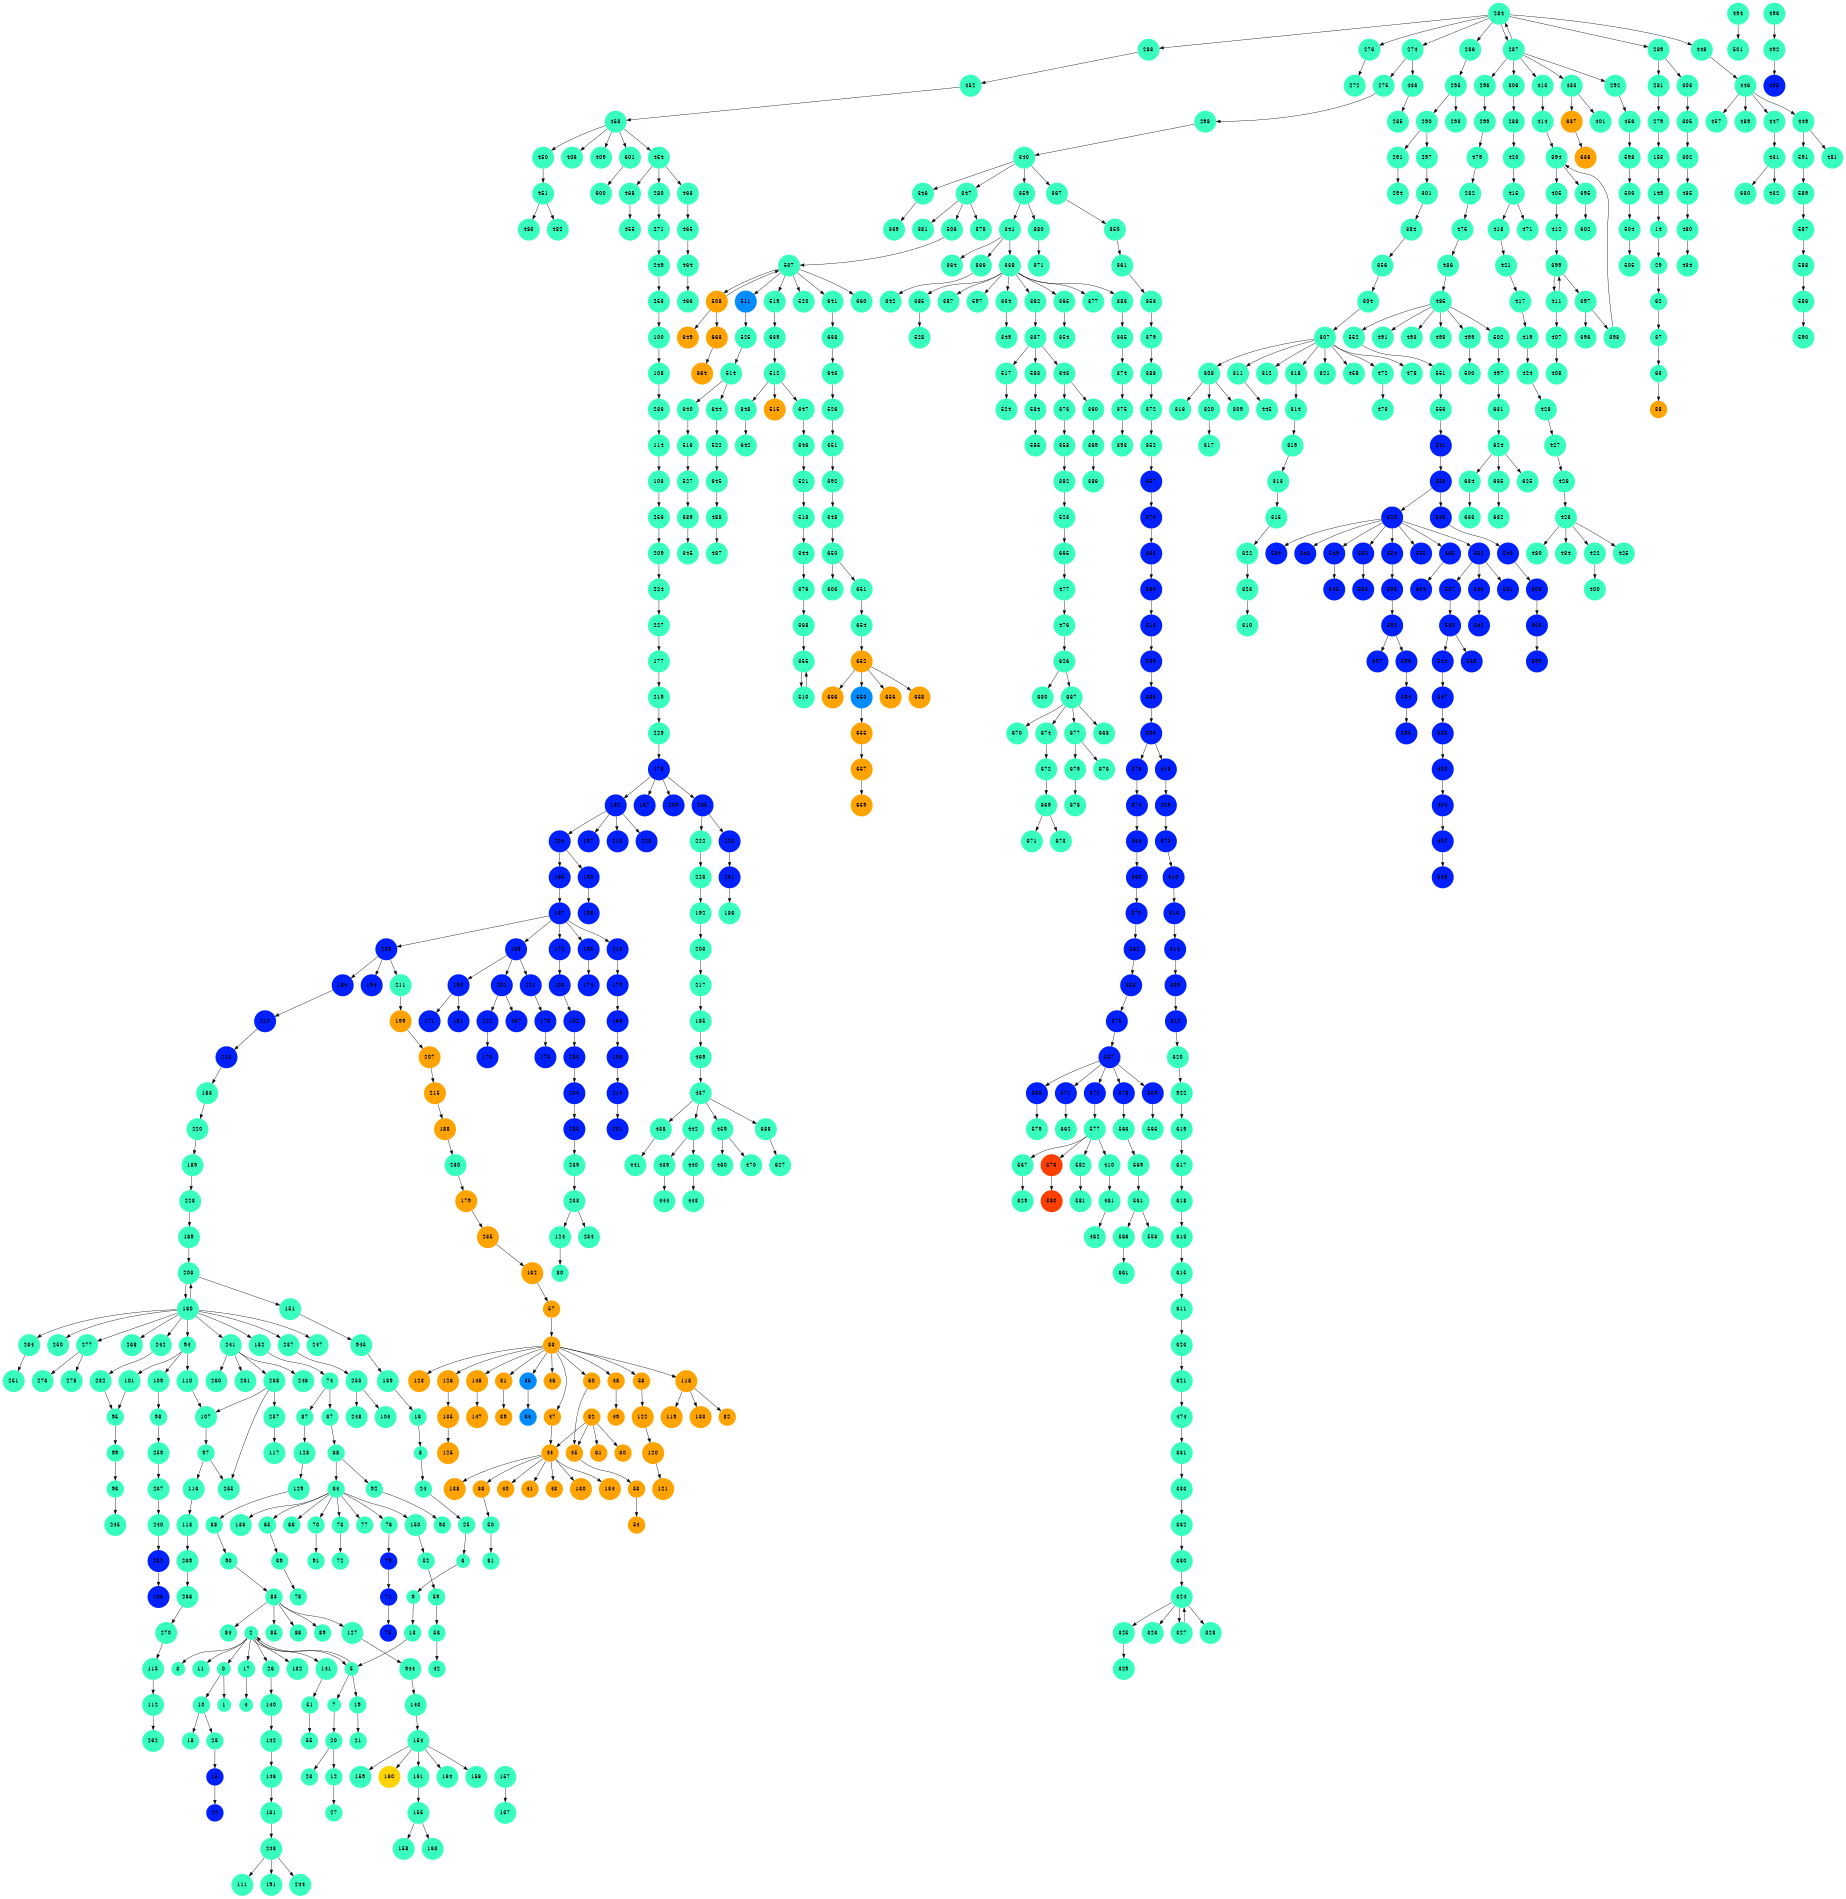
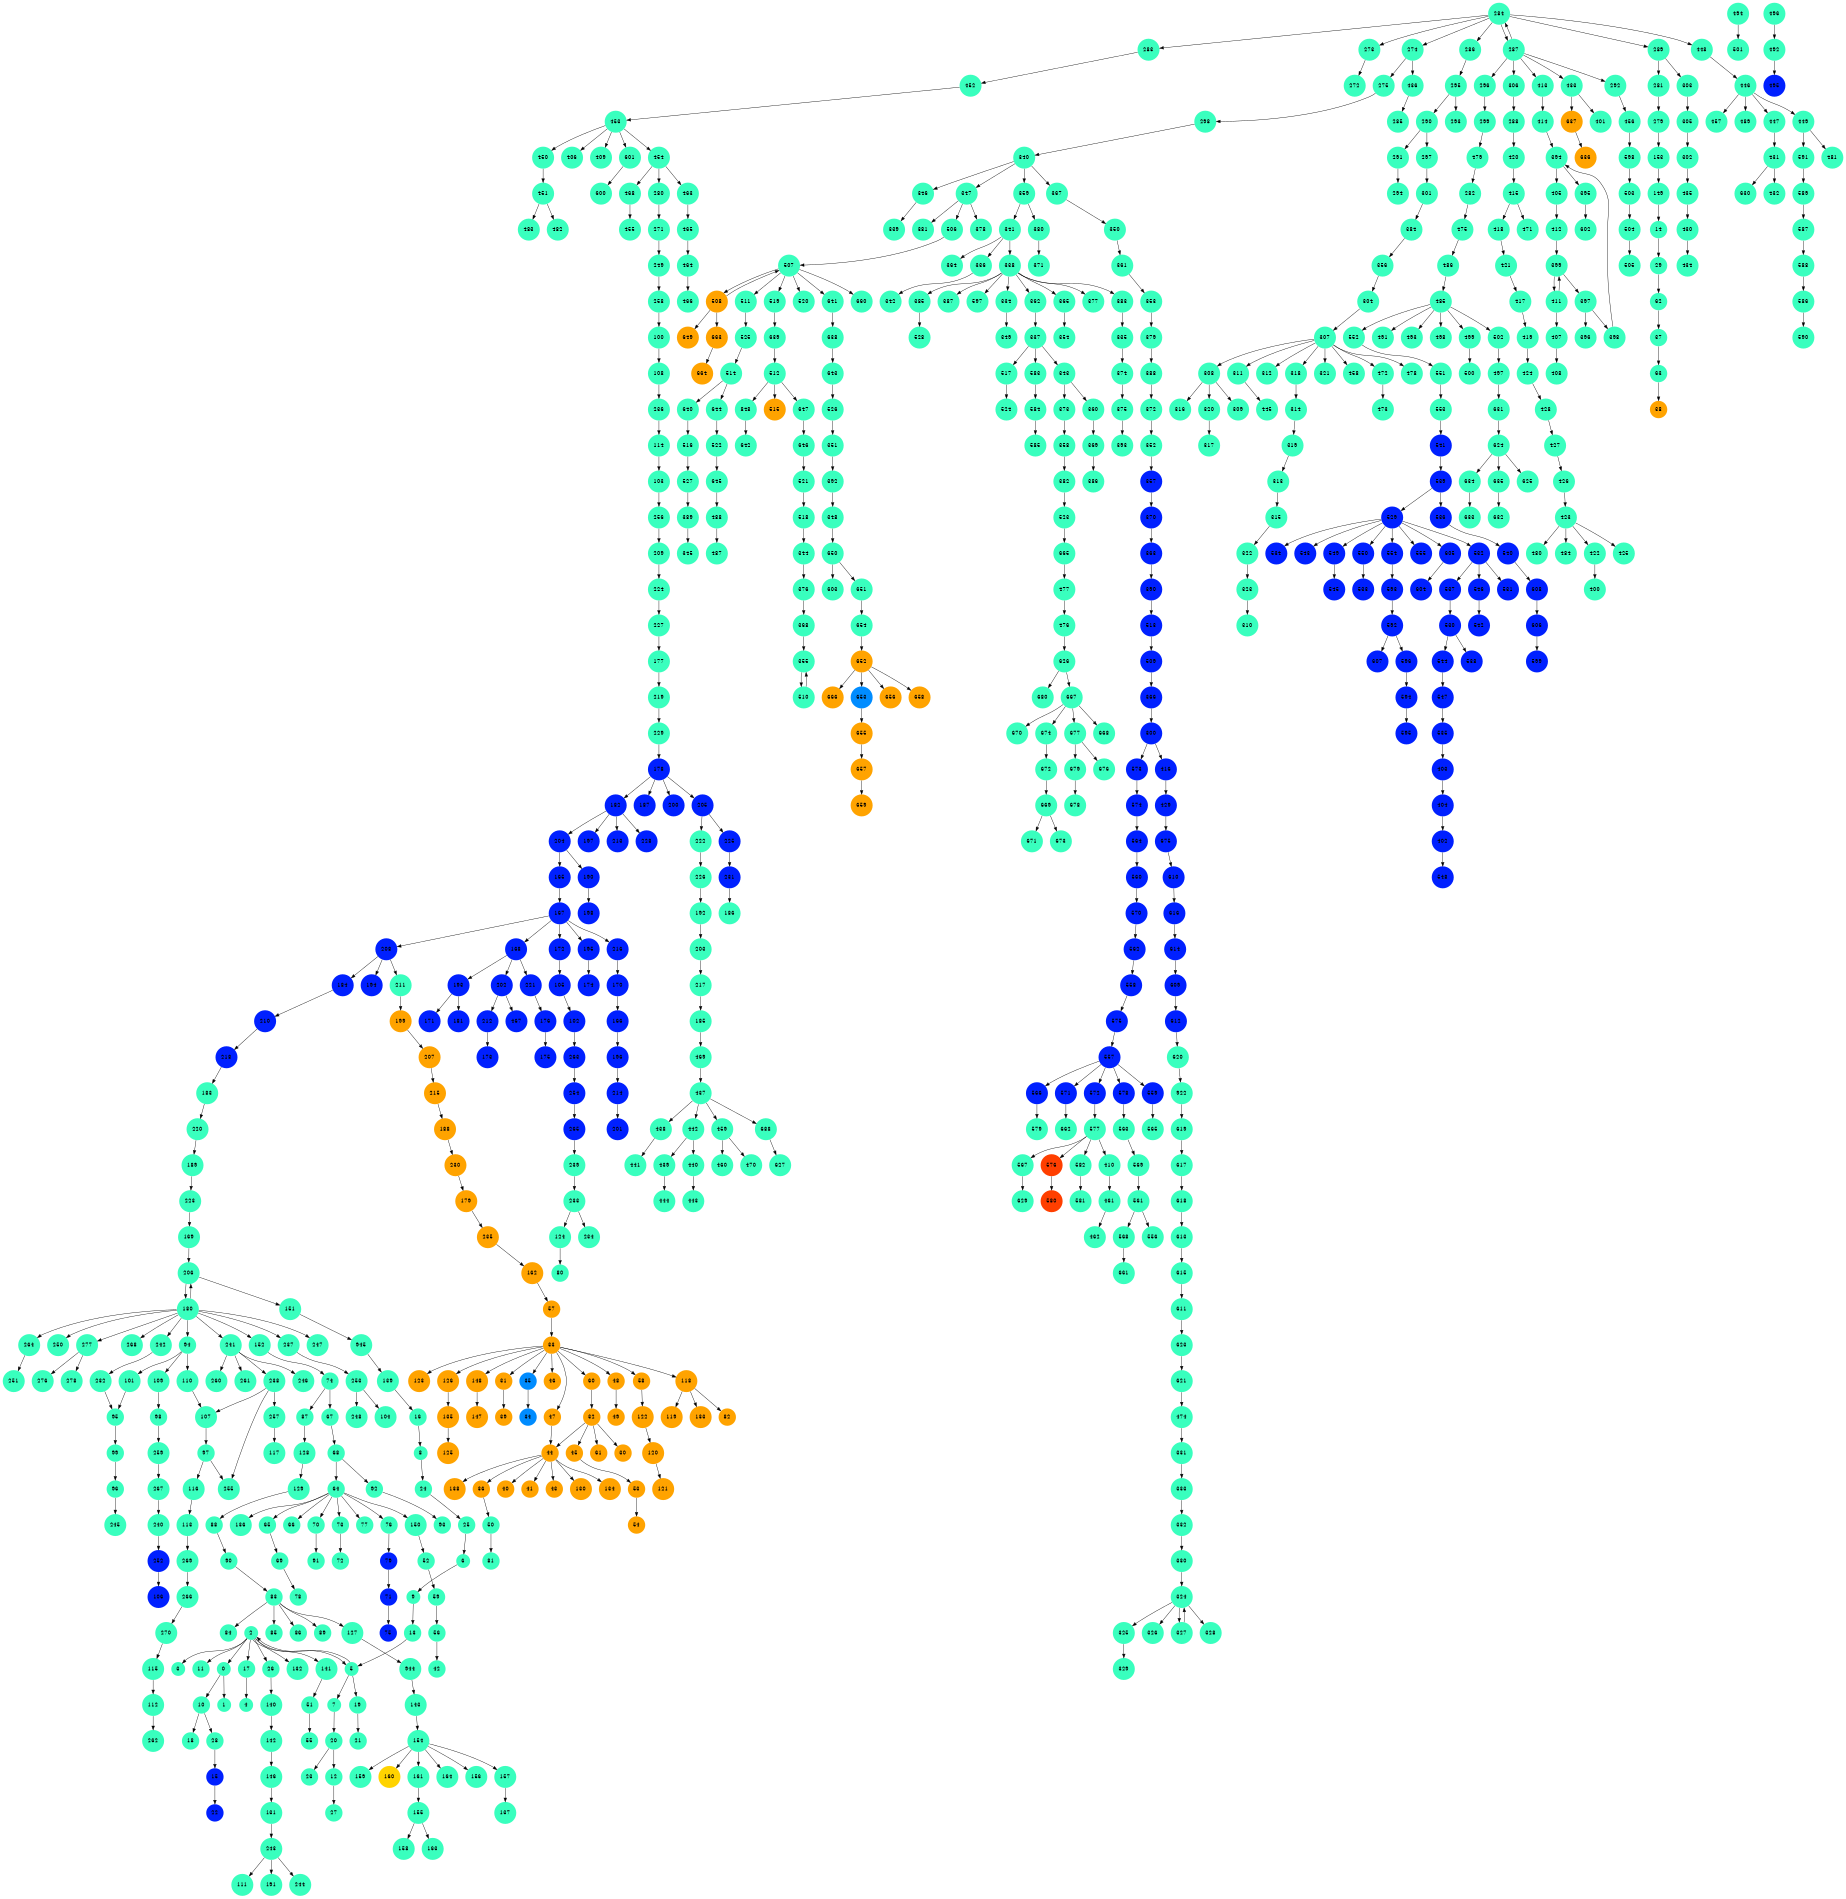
(746, 302) -> (746, 302)
(455, 1165) -> (455, 1165)
(578, 1414) -> (592, 1397)
none -> (462, 1754)
